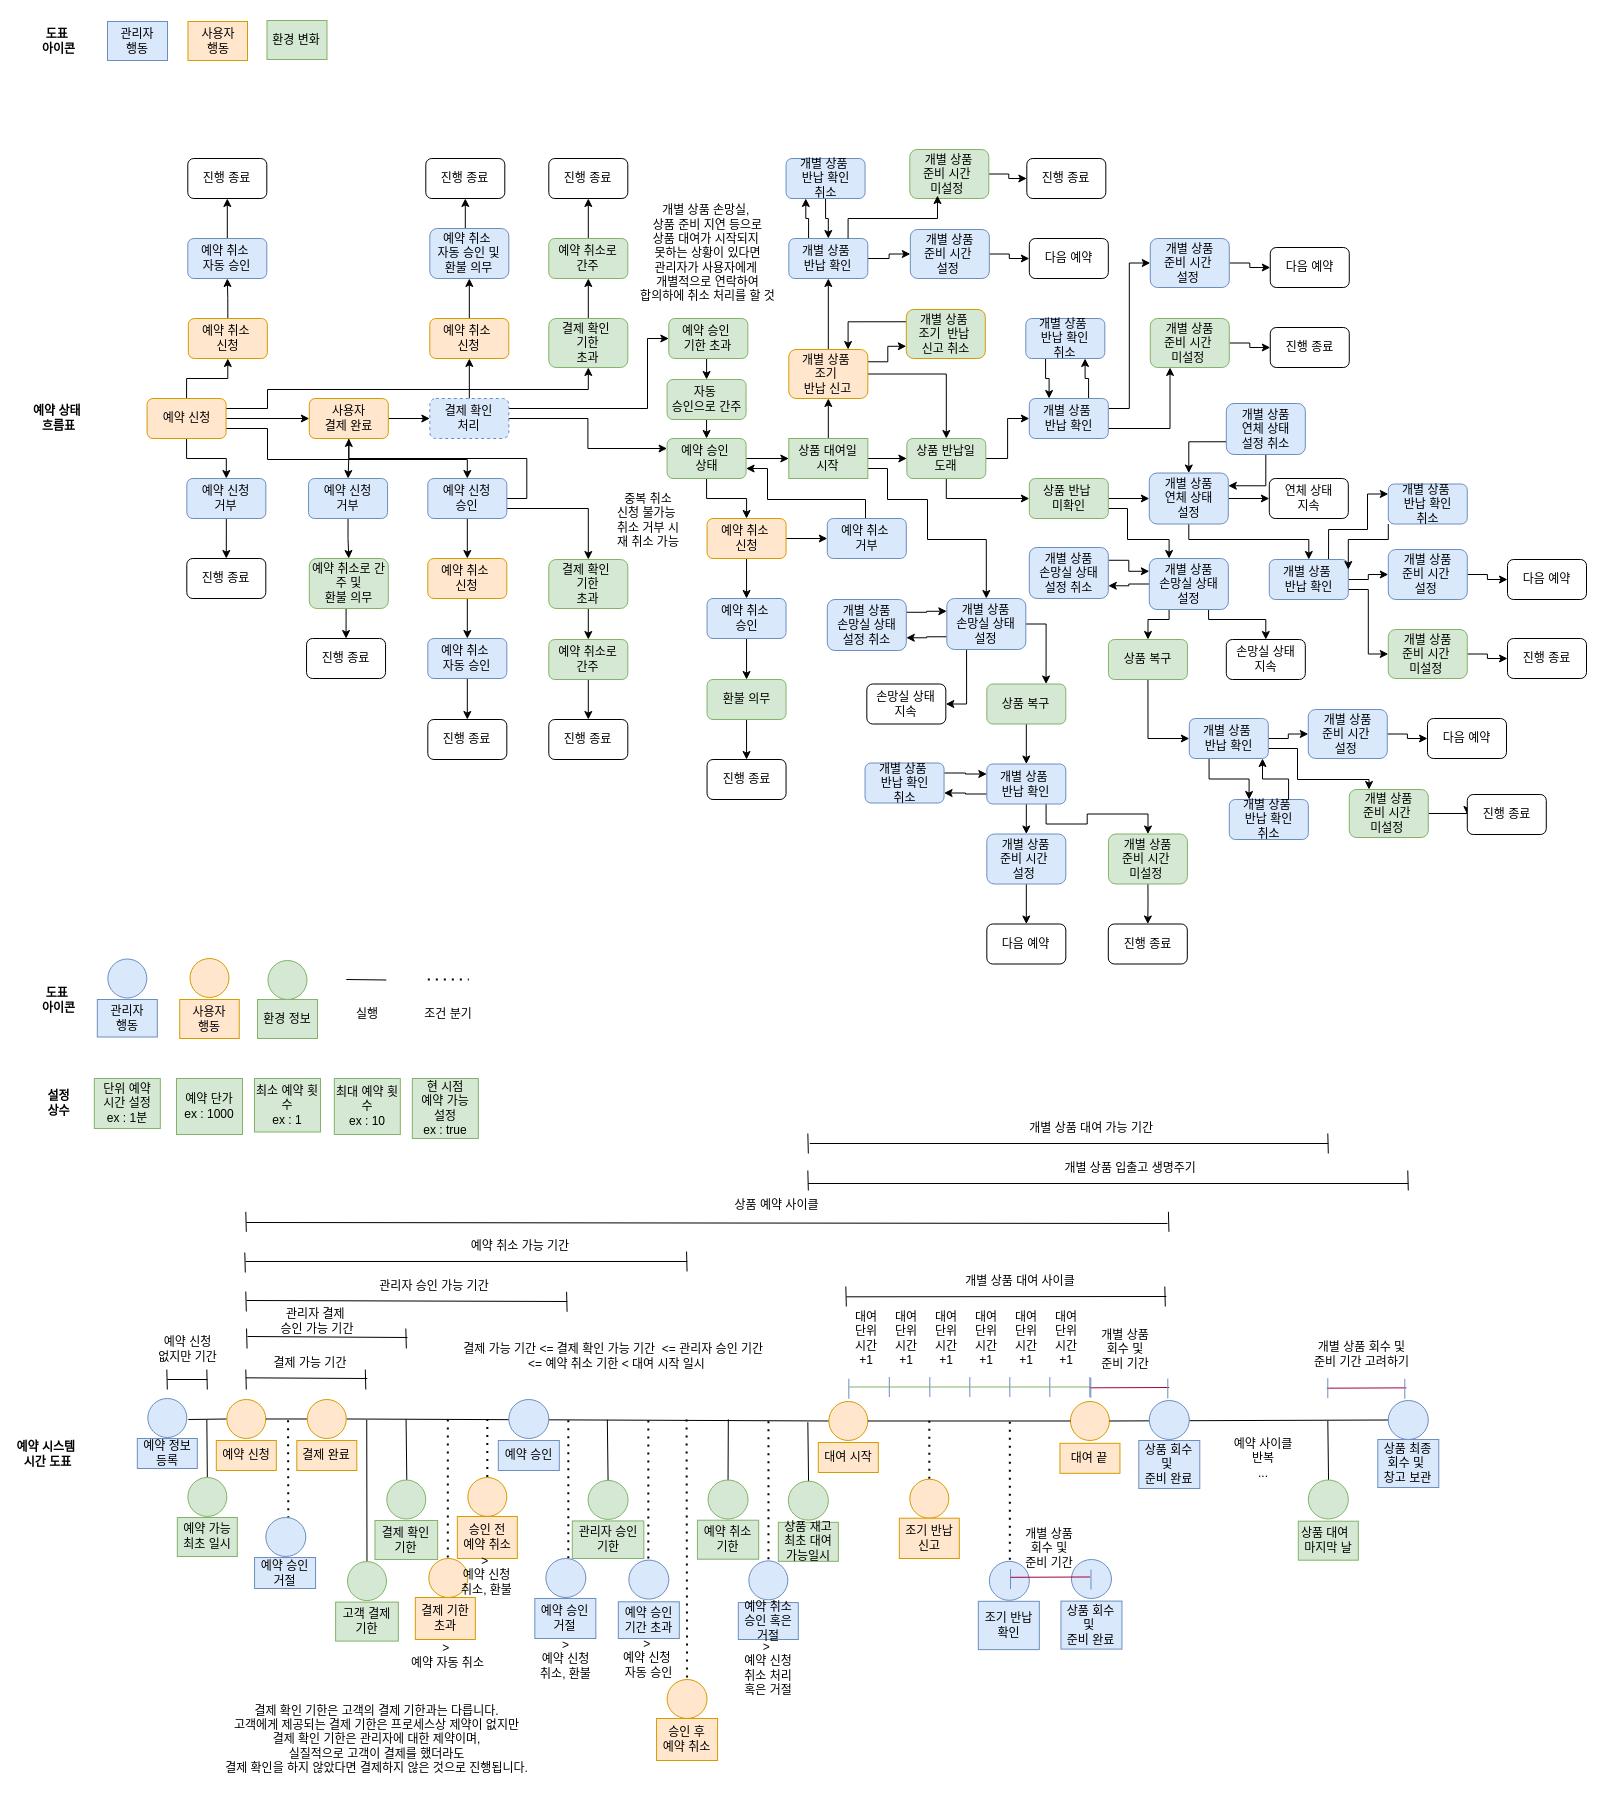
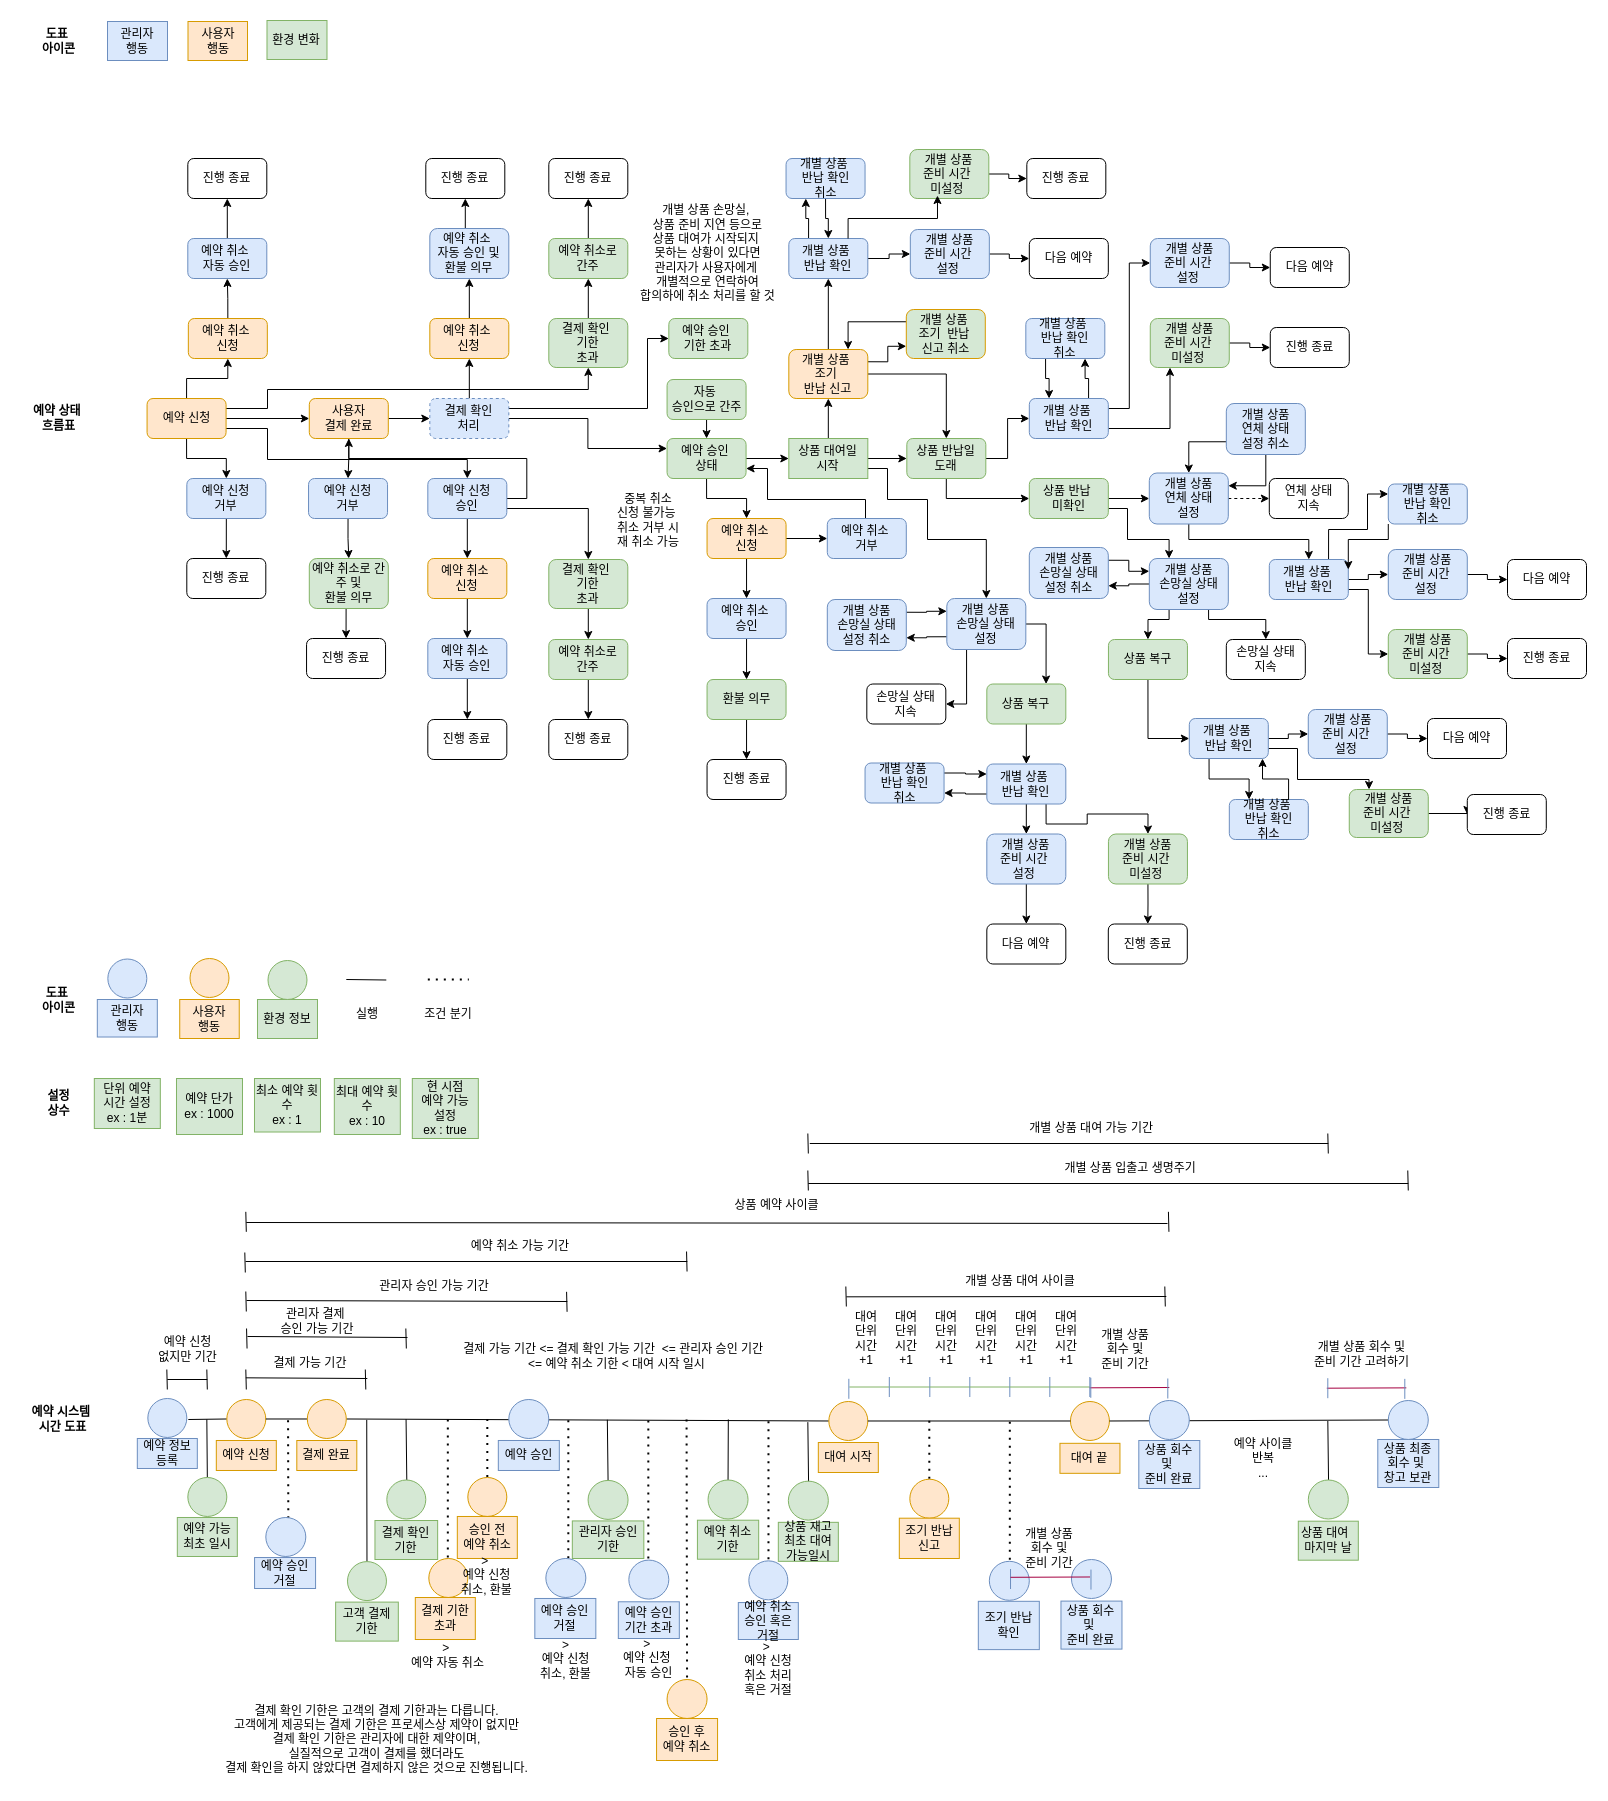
(707, 365) -> none
(1246, 499) -> (1246, 499)
(48, 1454) -> (63, 1419)
